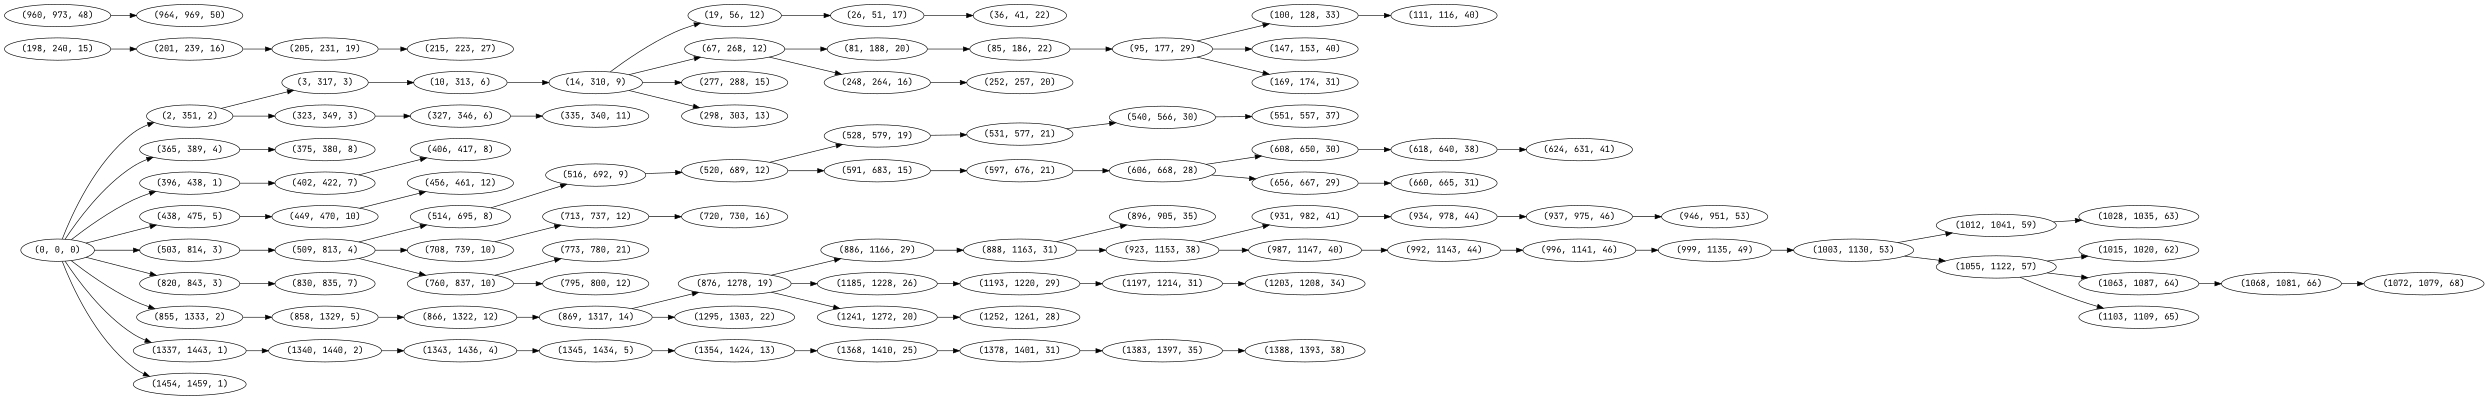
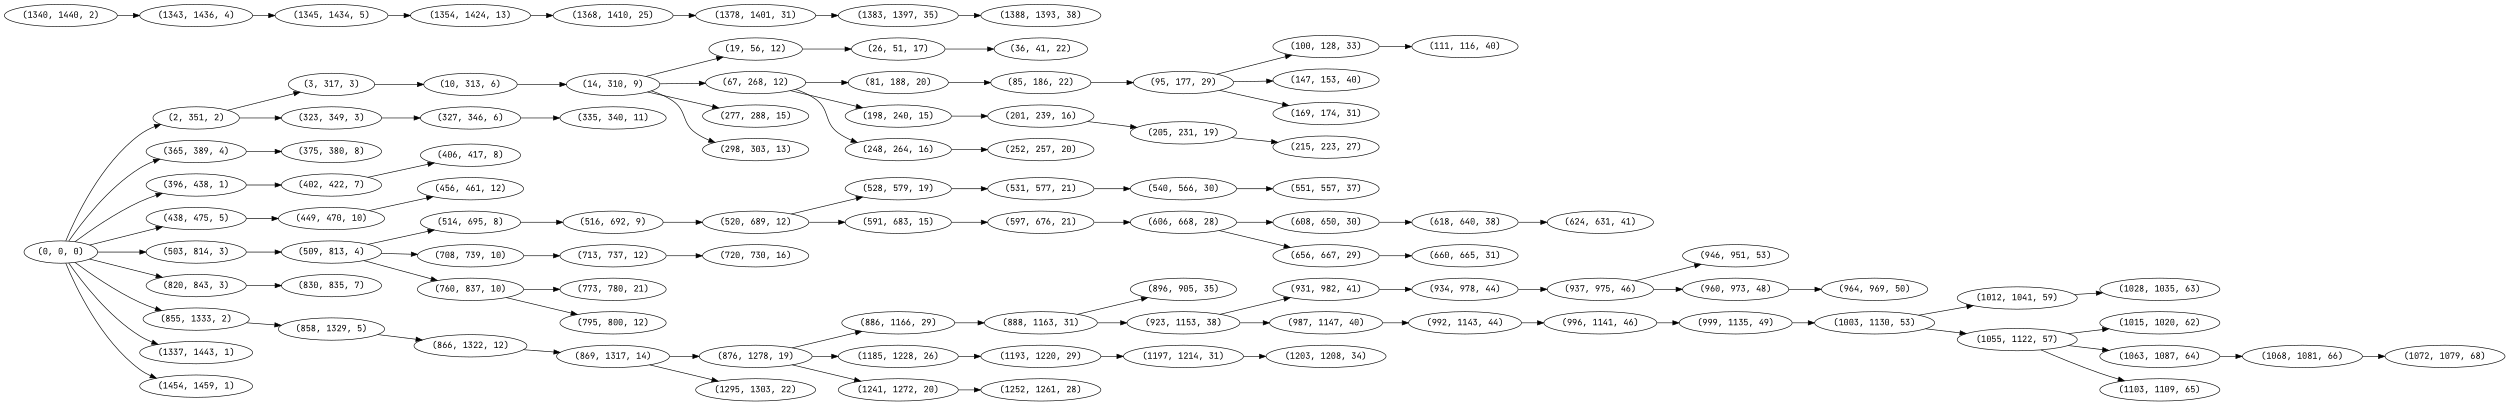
none -> (823, 98)
none -> (1665, 289)
(254, 351) -> none
